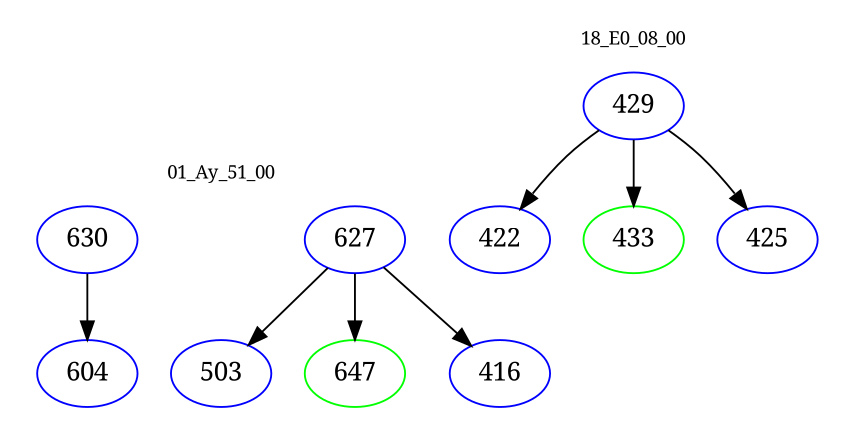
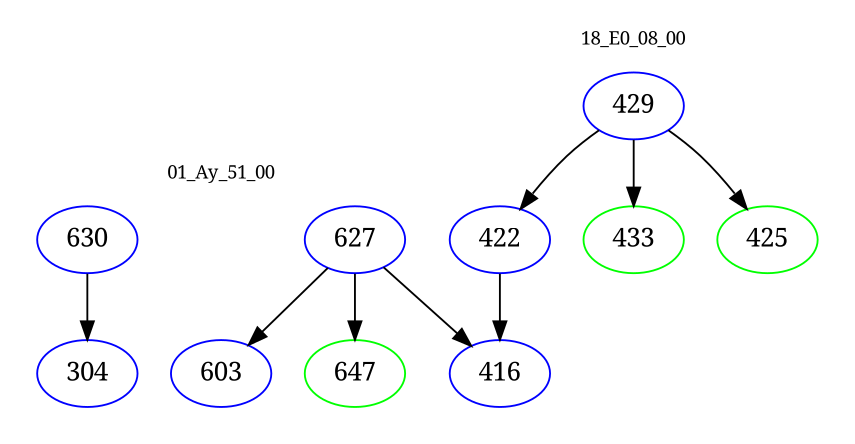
(767, 240) -> (767, 240)
none -> (500, 298)
(87, 374) -> (87, 374)
(221, 374) -> (221, 374)
